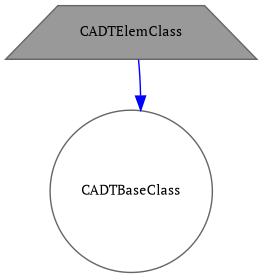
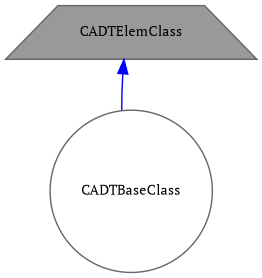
(140, 78) -> (122, 92)
